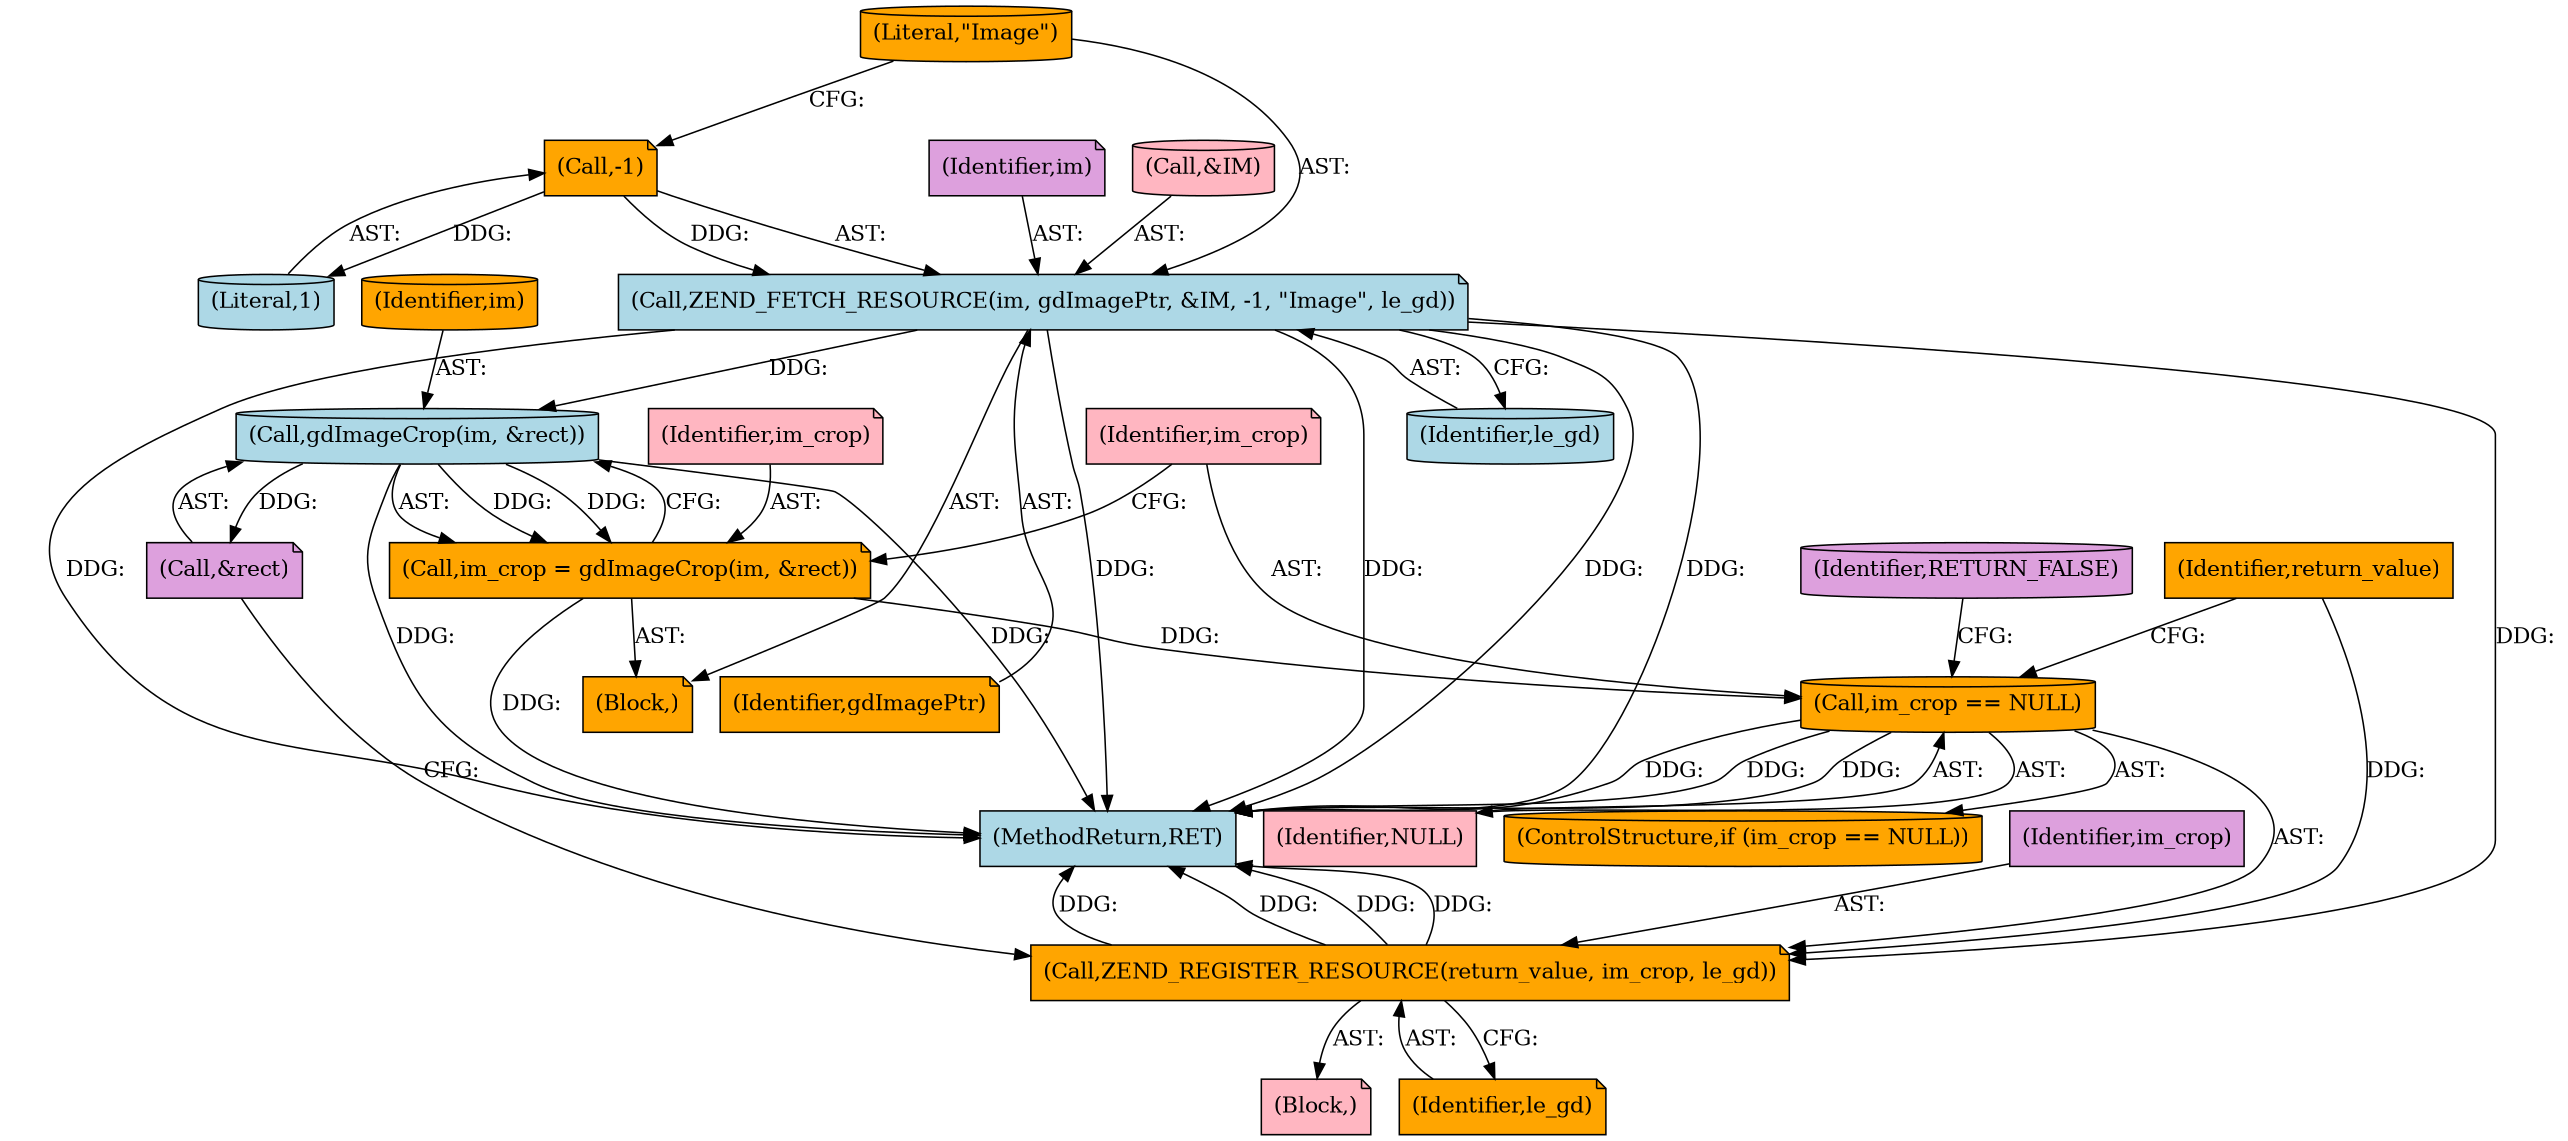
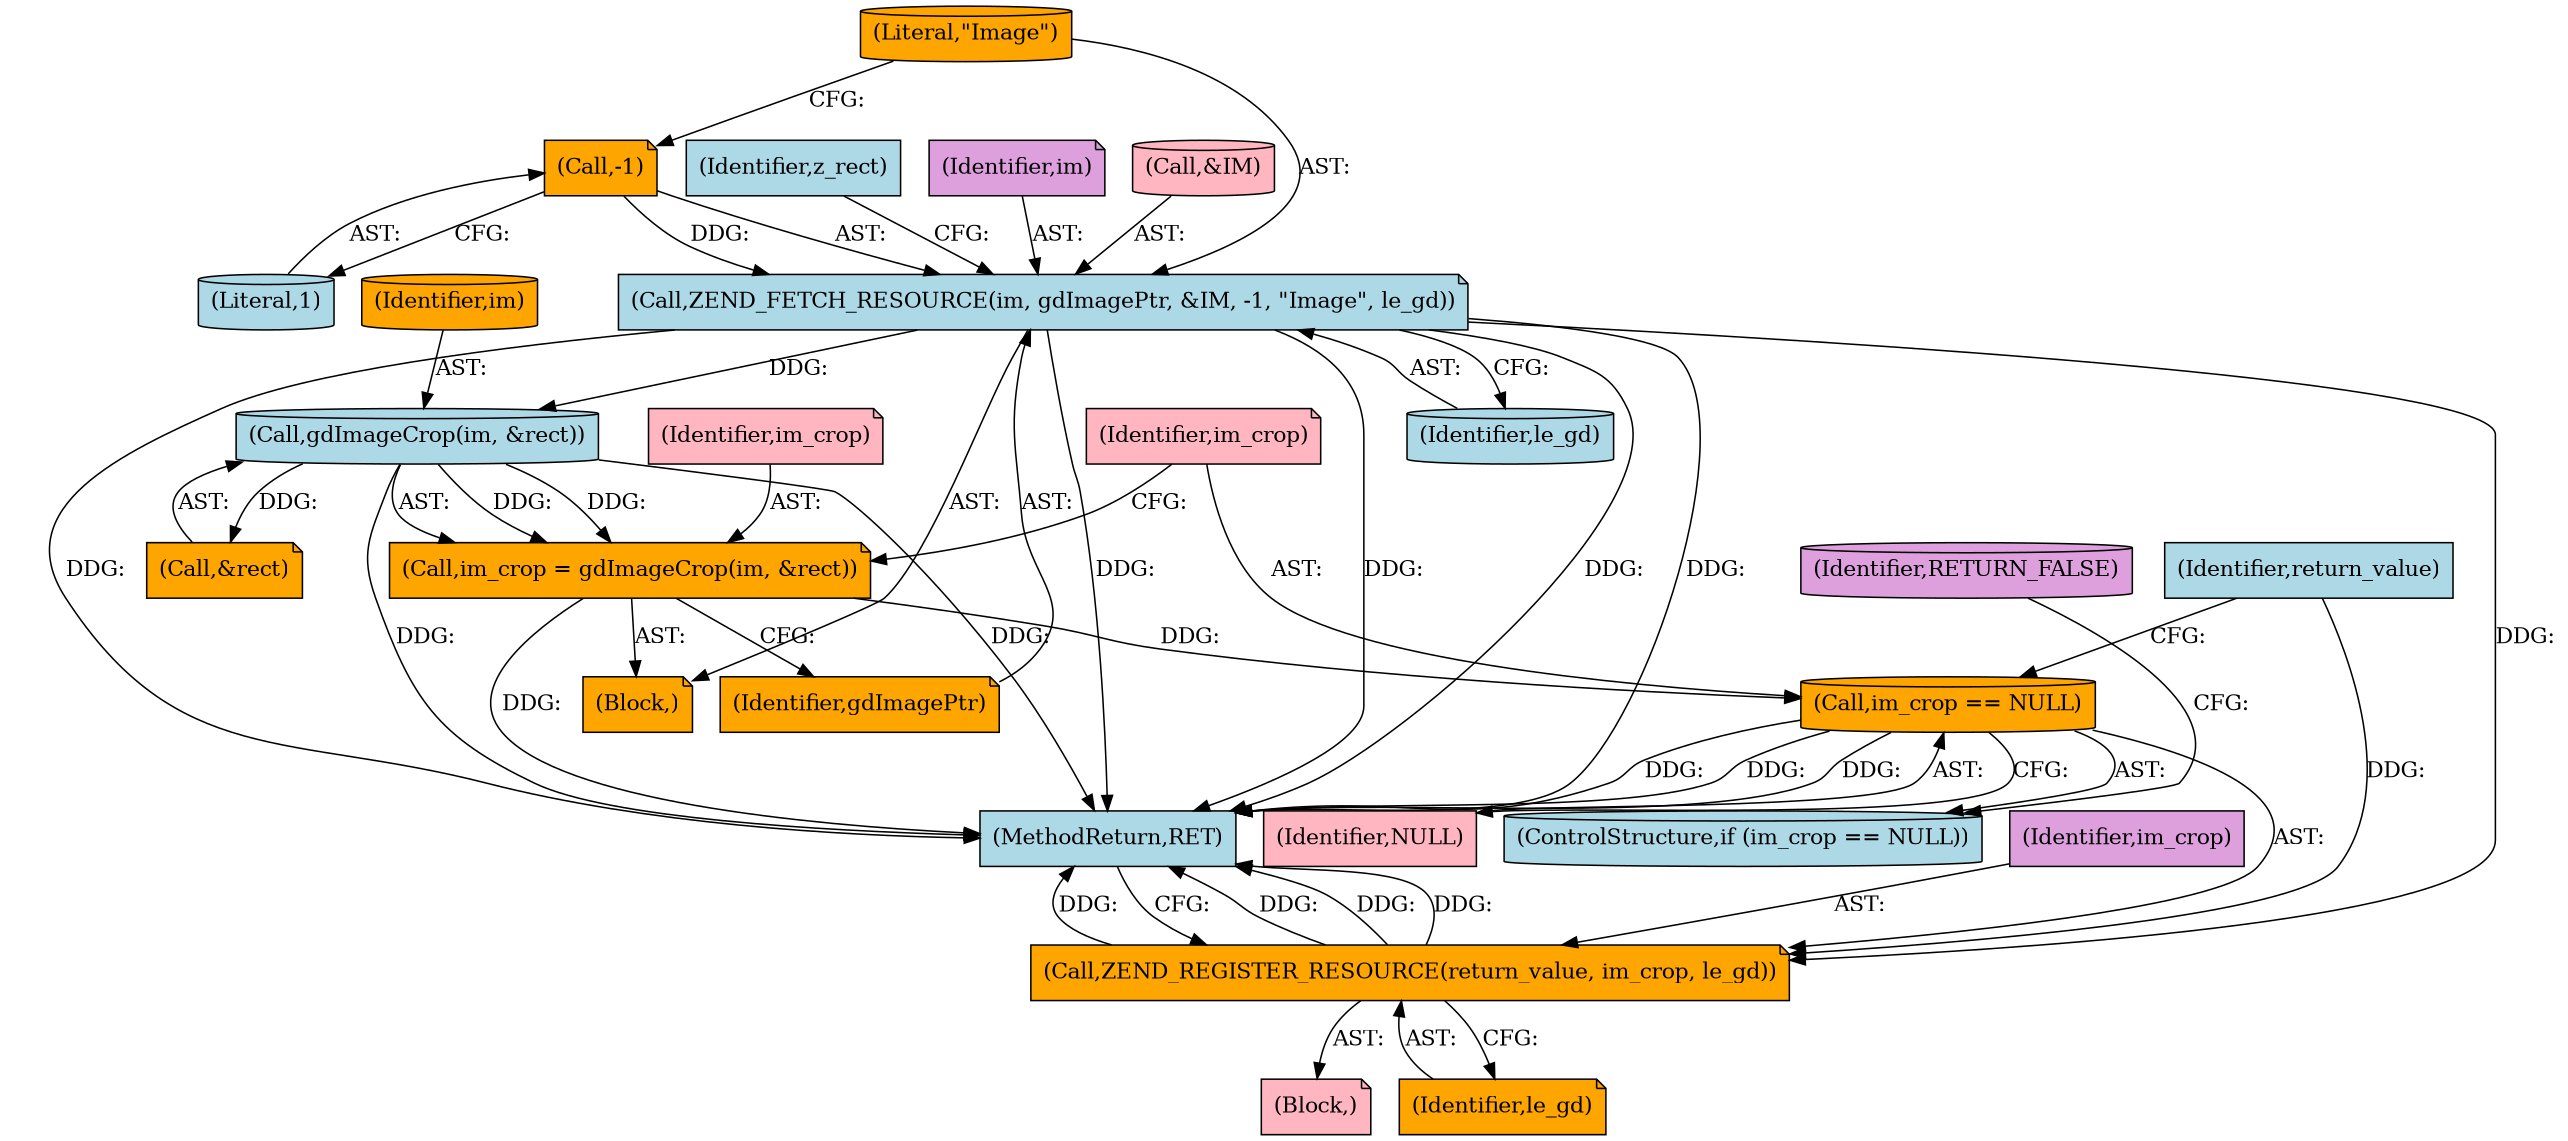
none -> (793, 168)
(486, 235) -> (486, 235)
(659, 492) -> (738, 634)
(225, 570) -> (225, 570)
(2309, 570) -> (2309, 570)
(1958, 630) -> (2194, 739)
(2044, 772) -> (2044, 772)
(1743, 839) -> (1743, 839)
(586, 857) -> (1147, 911)
